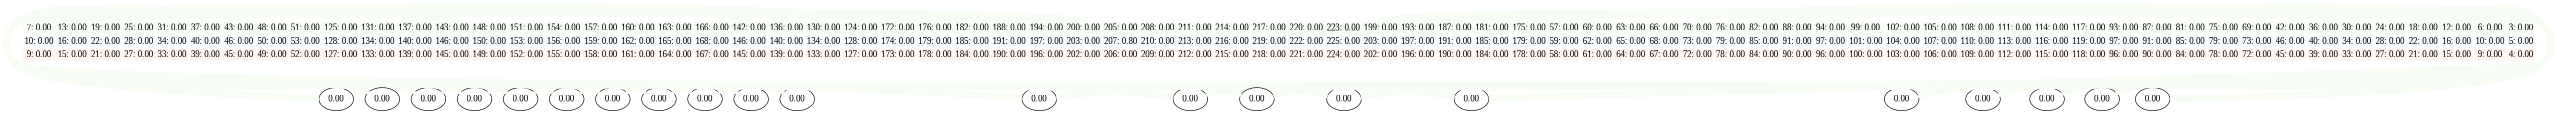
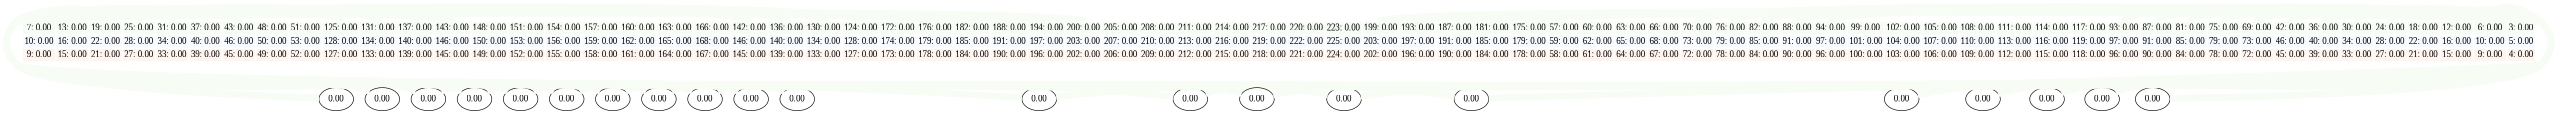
(1121, 41) -> (1121, 41)
